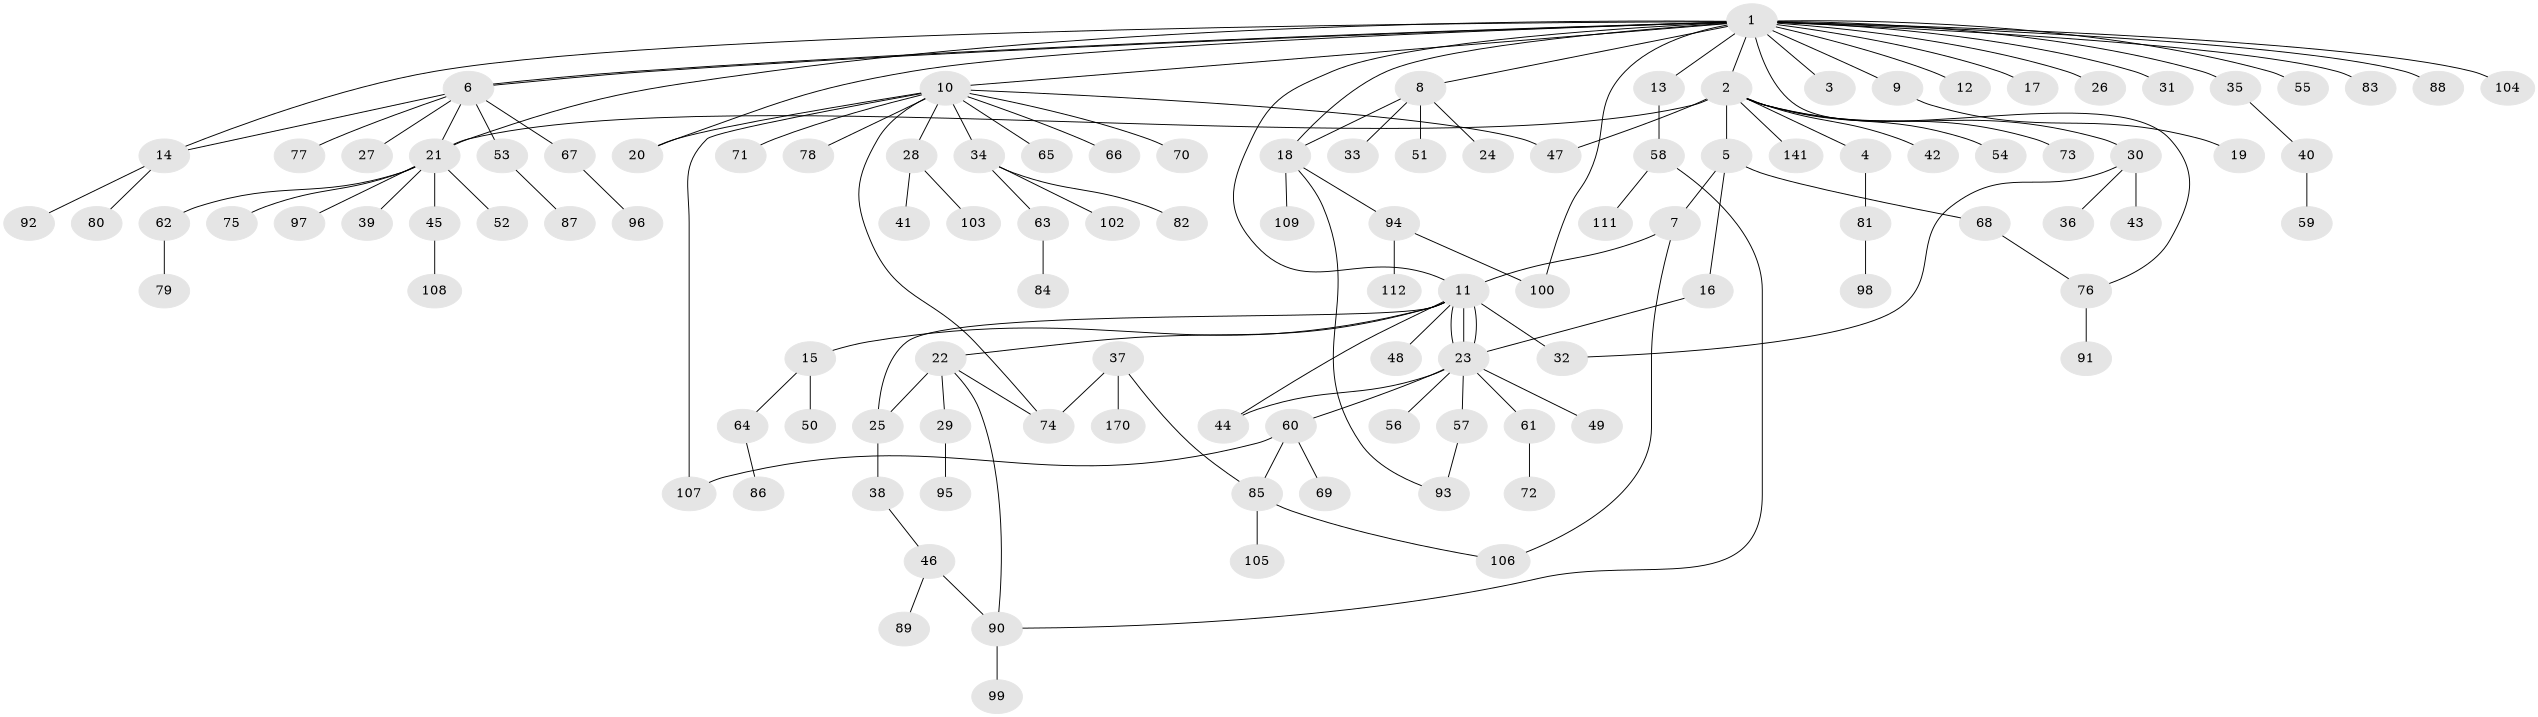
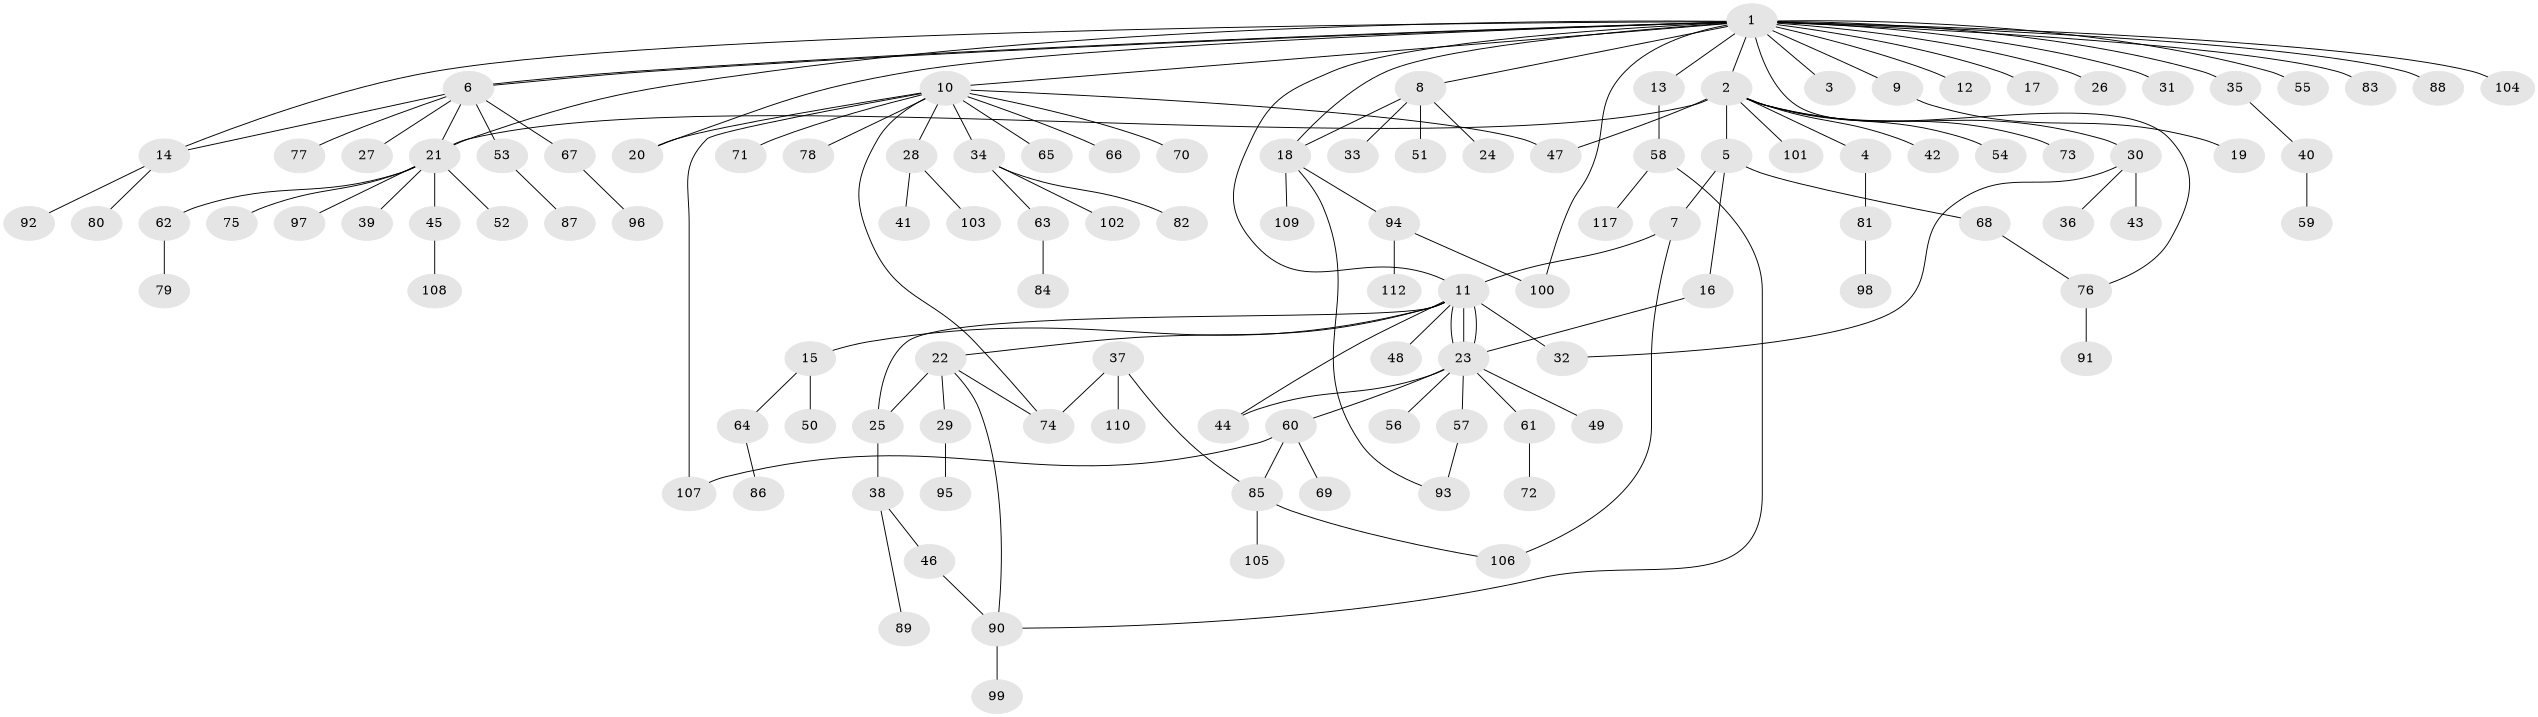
(1796, 156) -> (1796, 156)
(1605, 223) -> (1605, 223)
(1118, 426) -> (1118, 426)
(917, 595) -> (891, 561)
